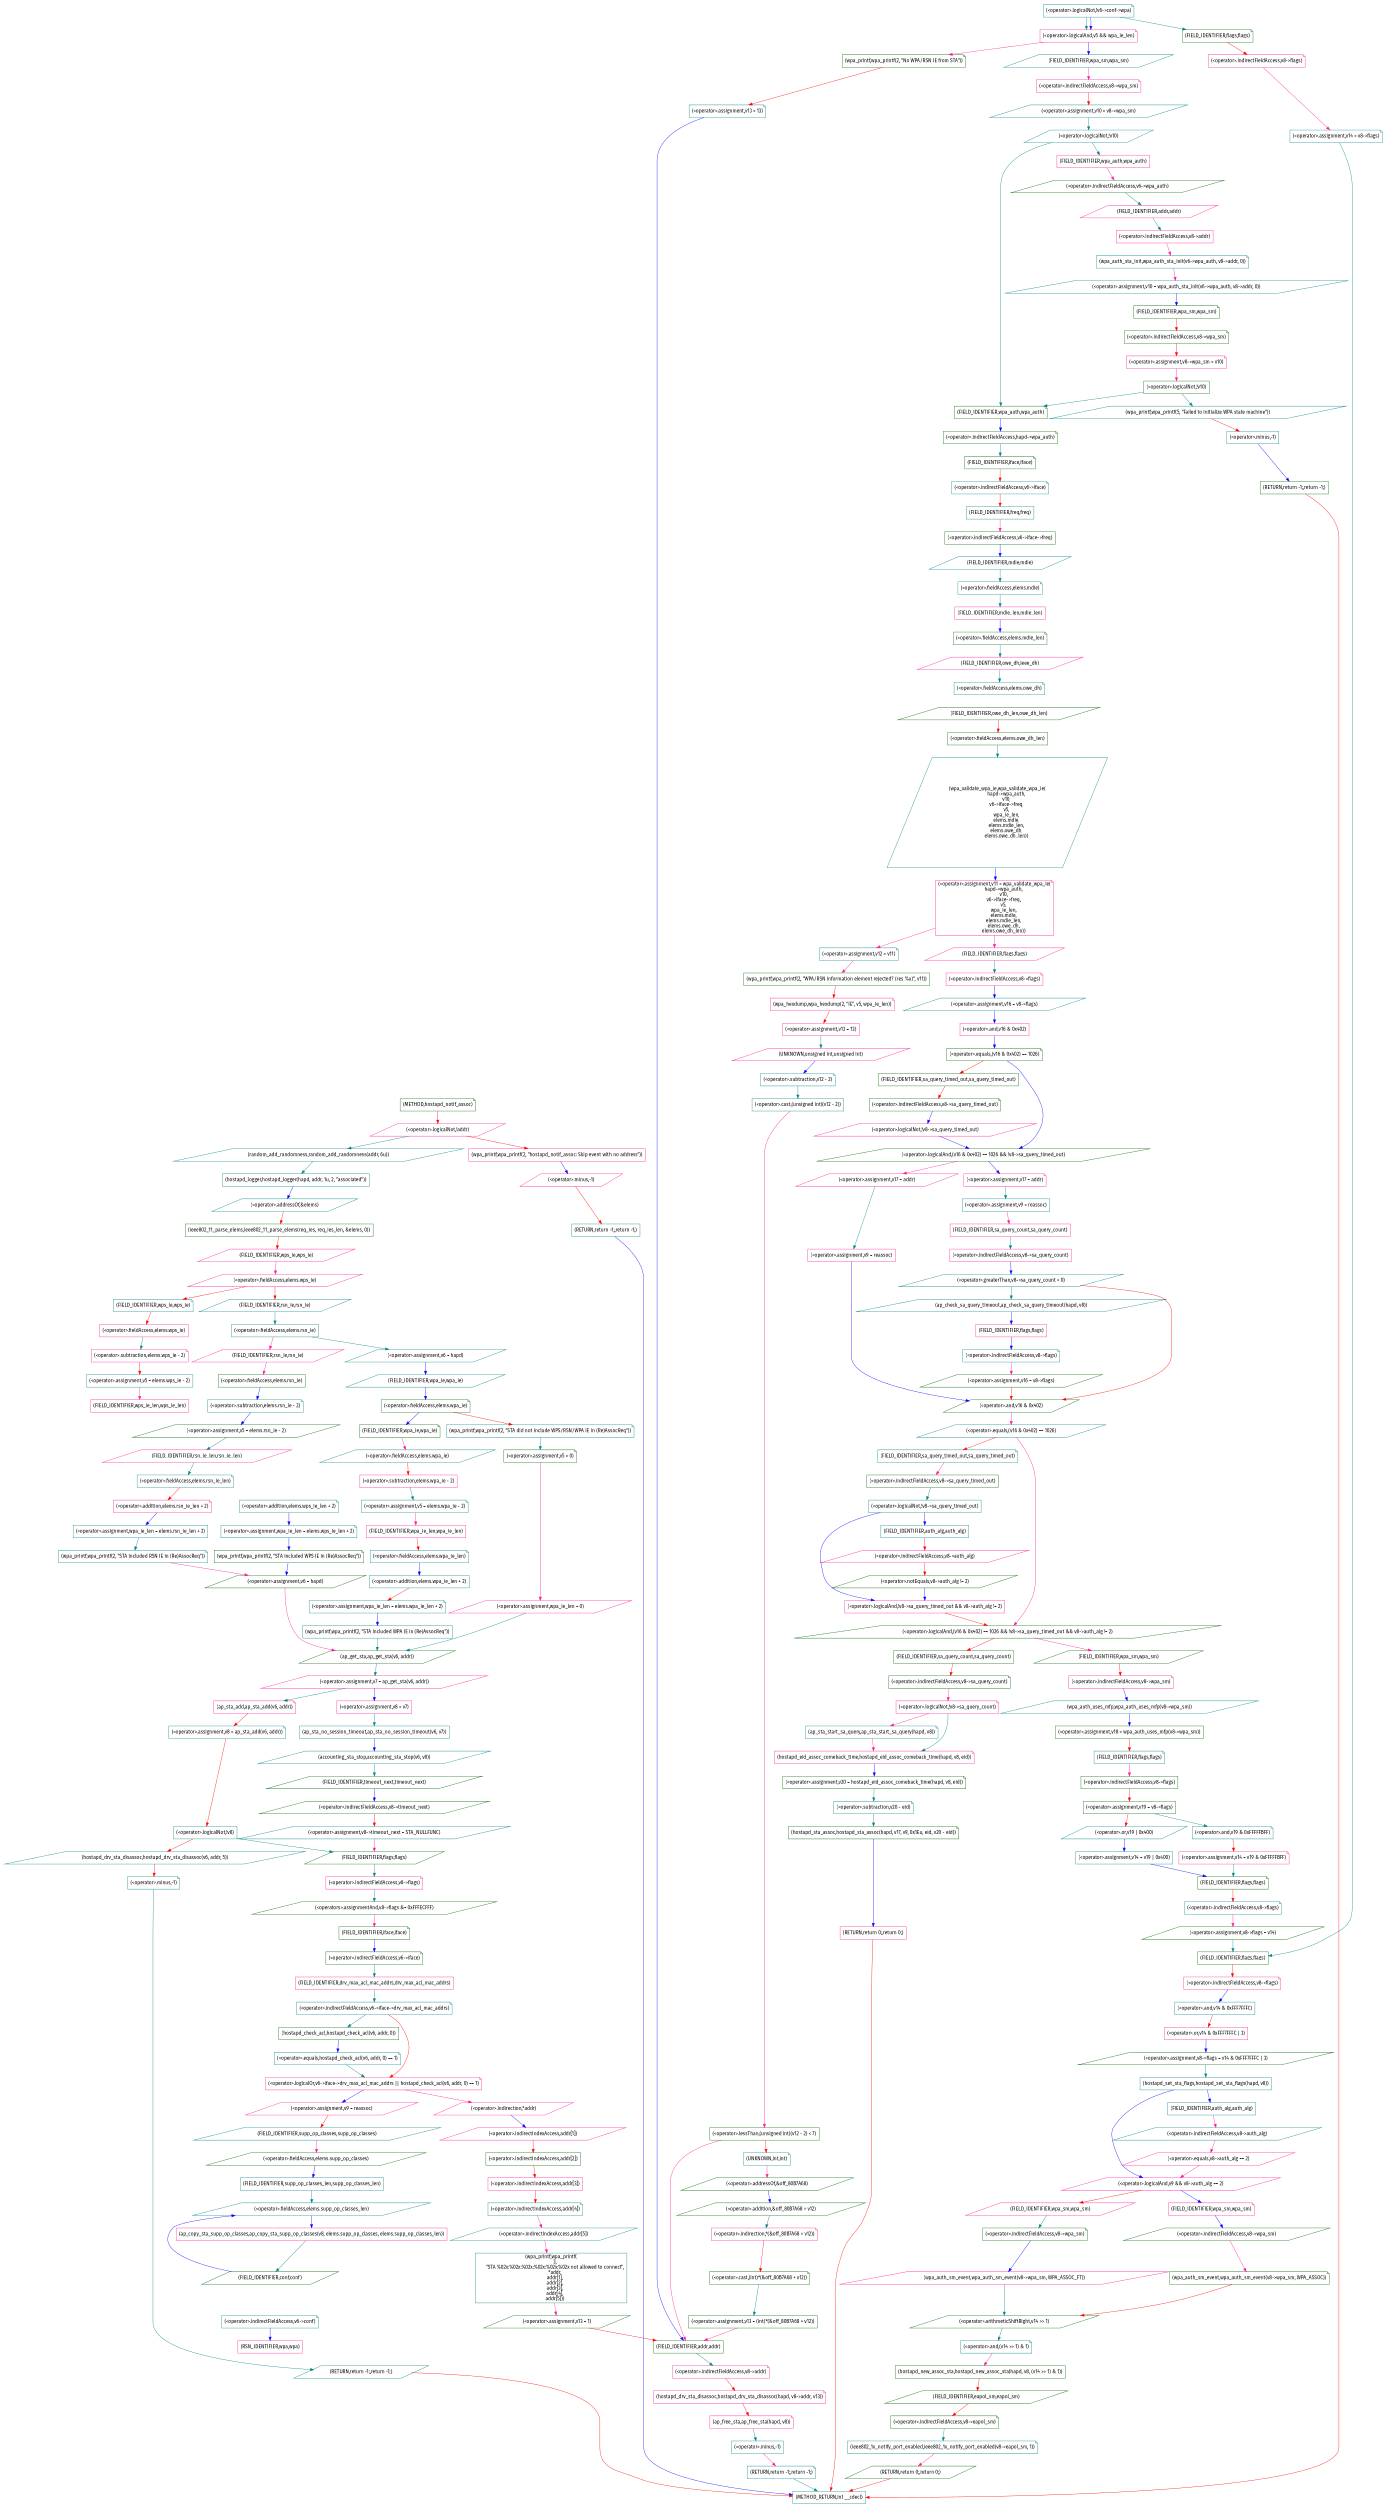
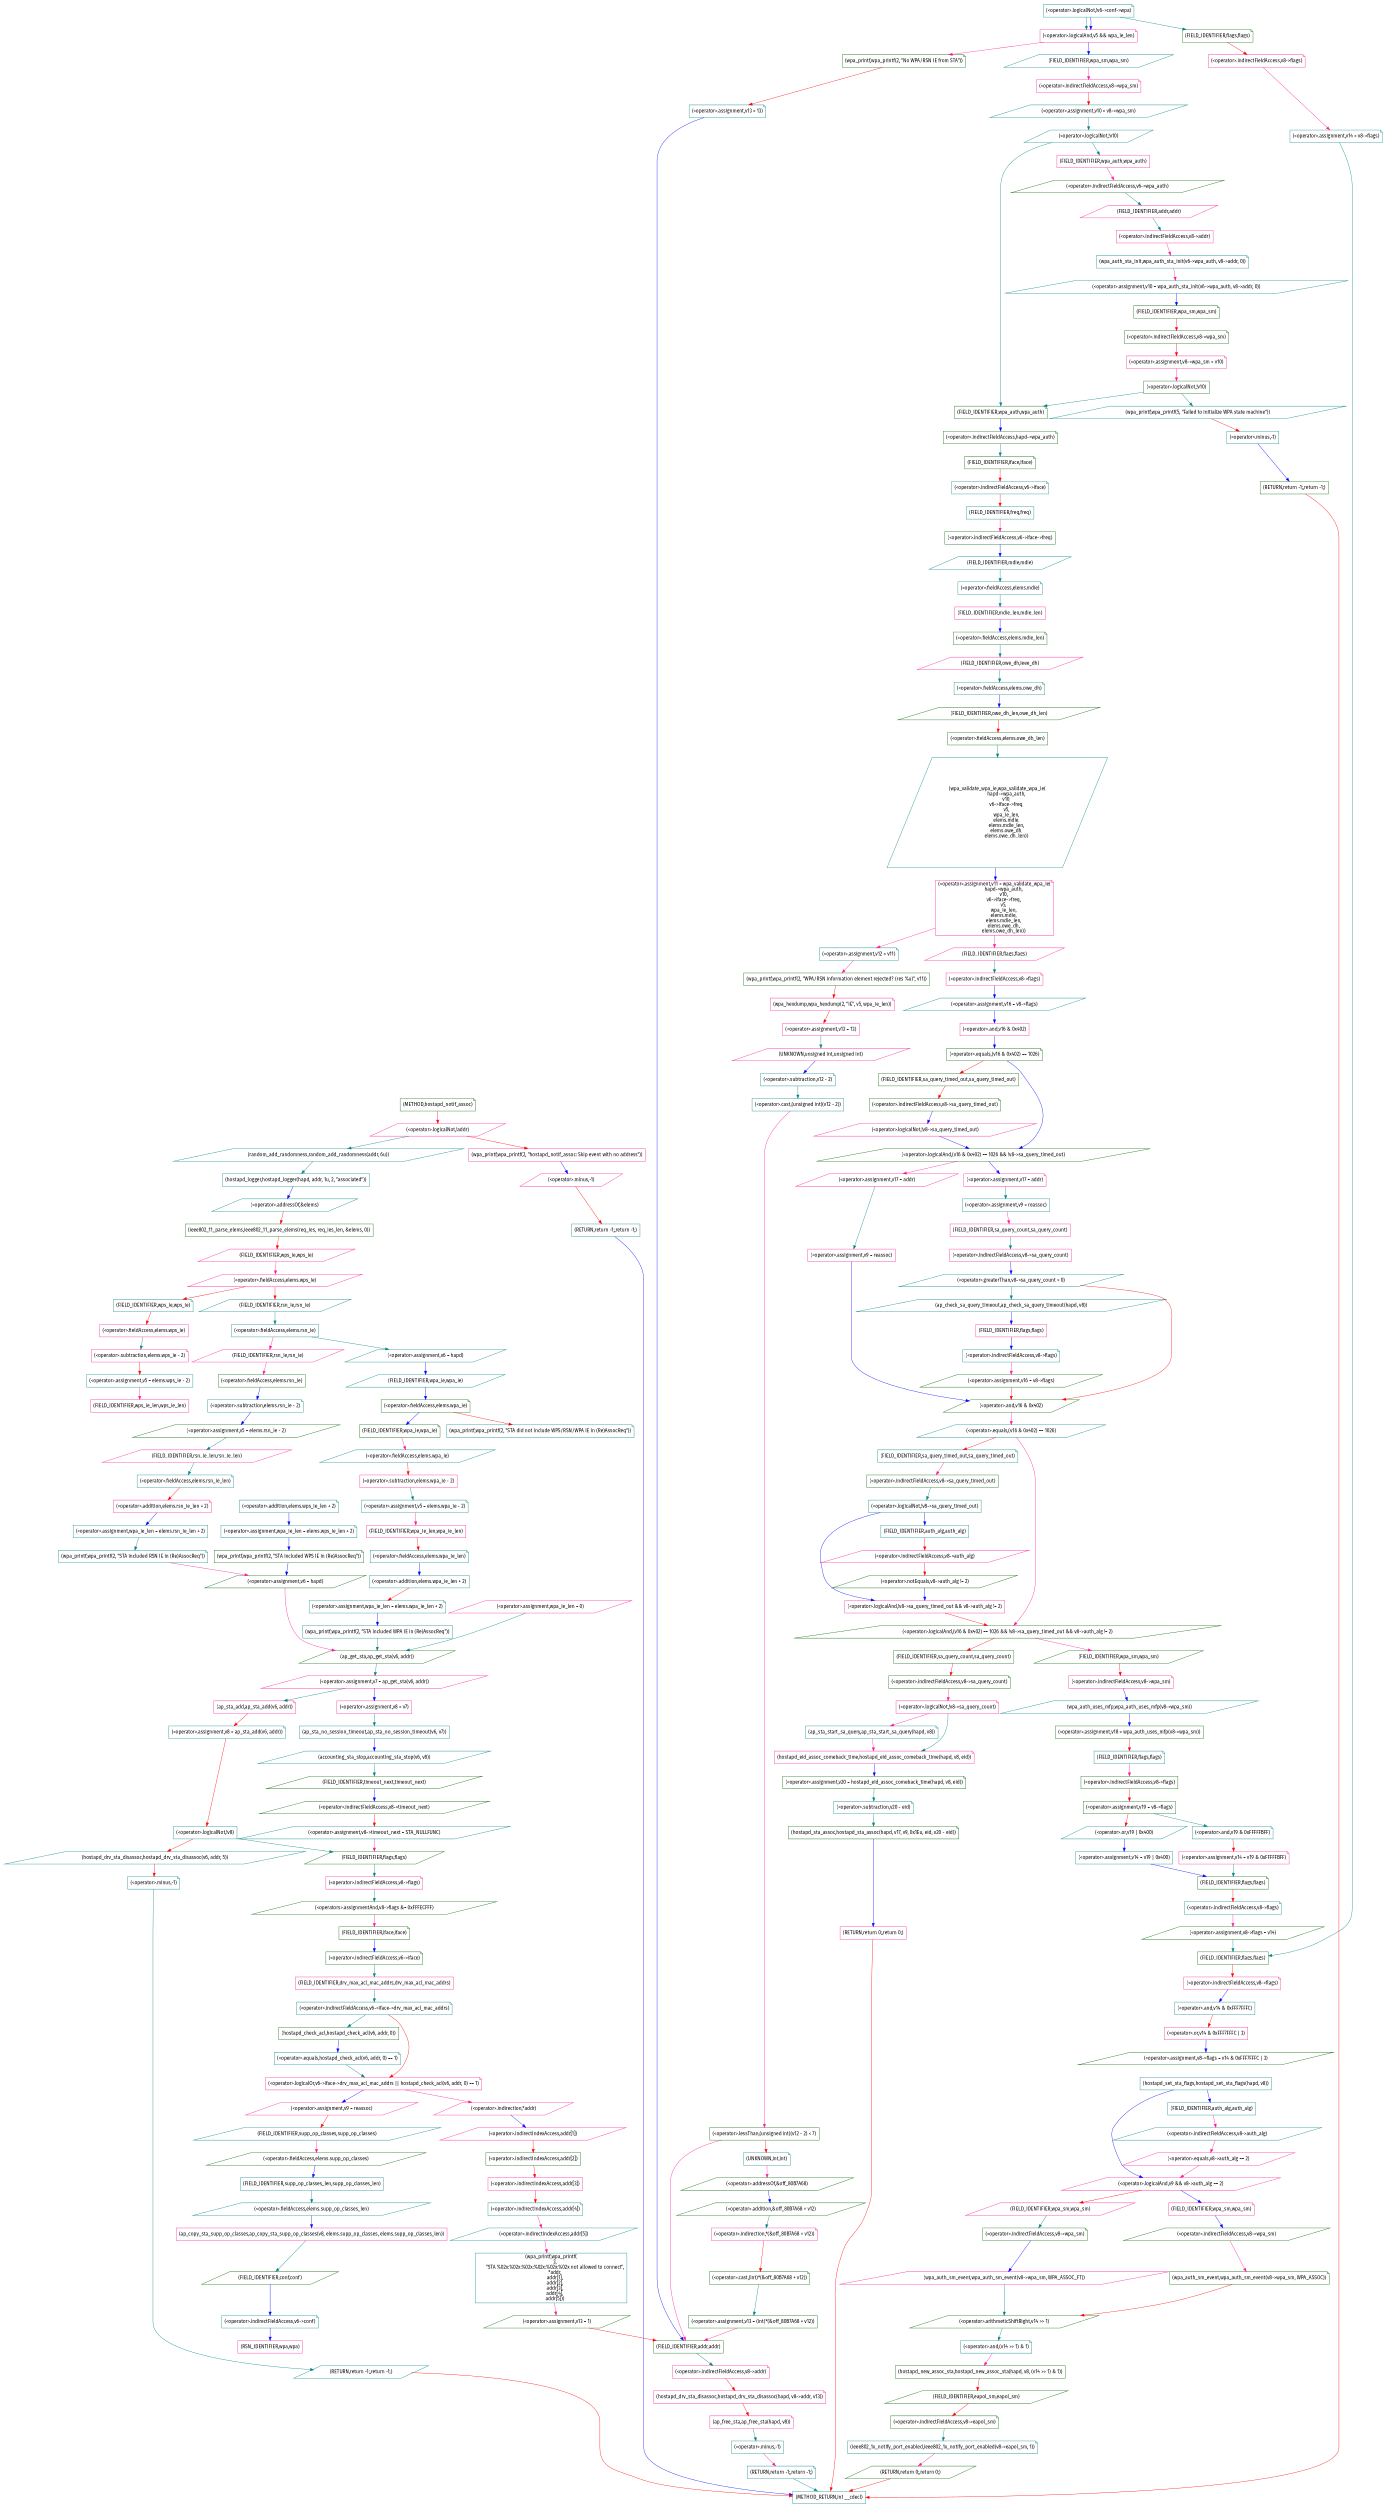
none -> (999, 699)
(540, 1456) -> none
(1206, 2069) -> none
(168, 2240) -> (270, 2298)
